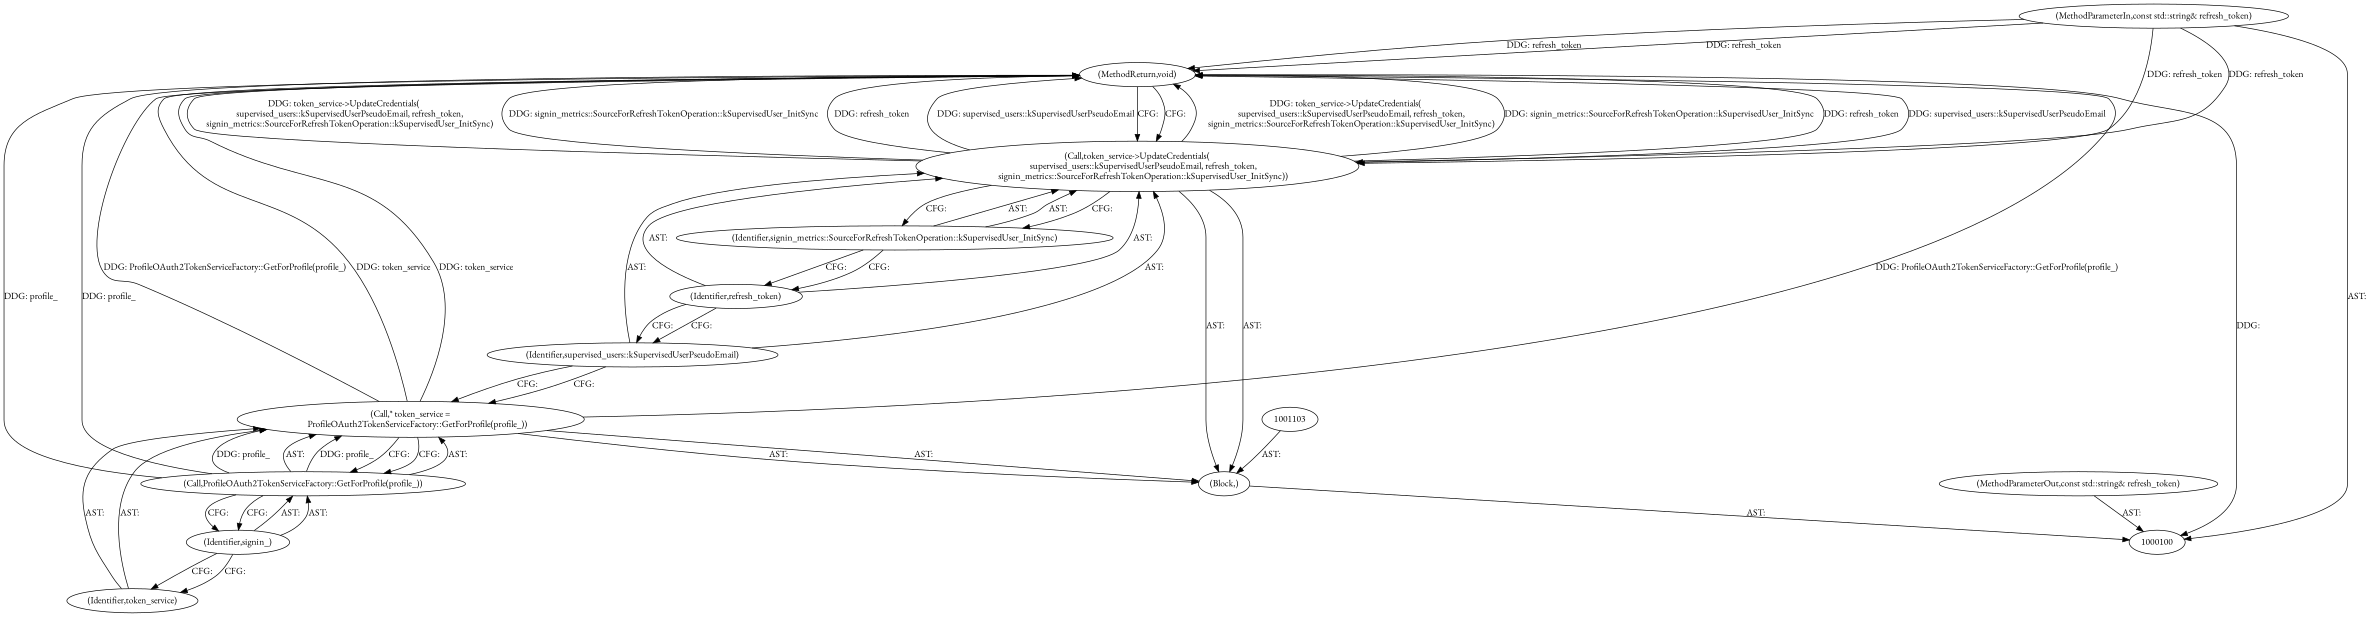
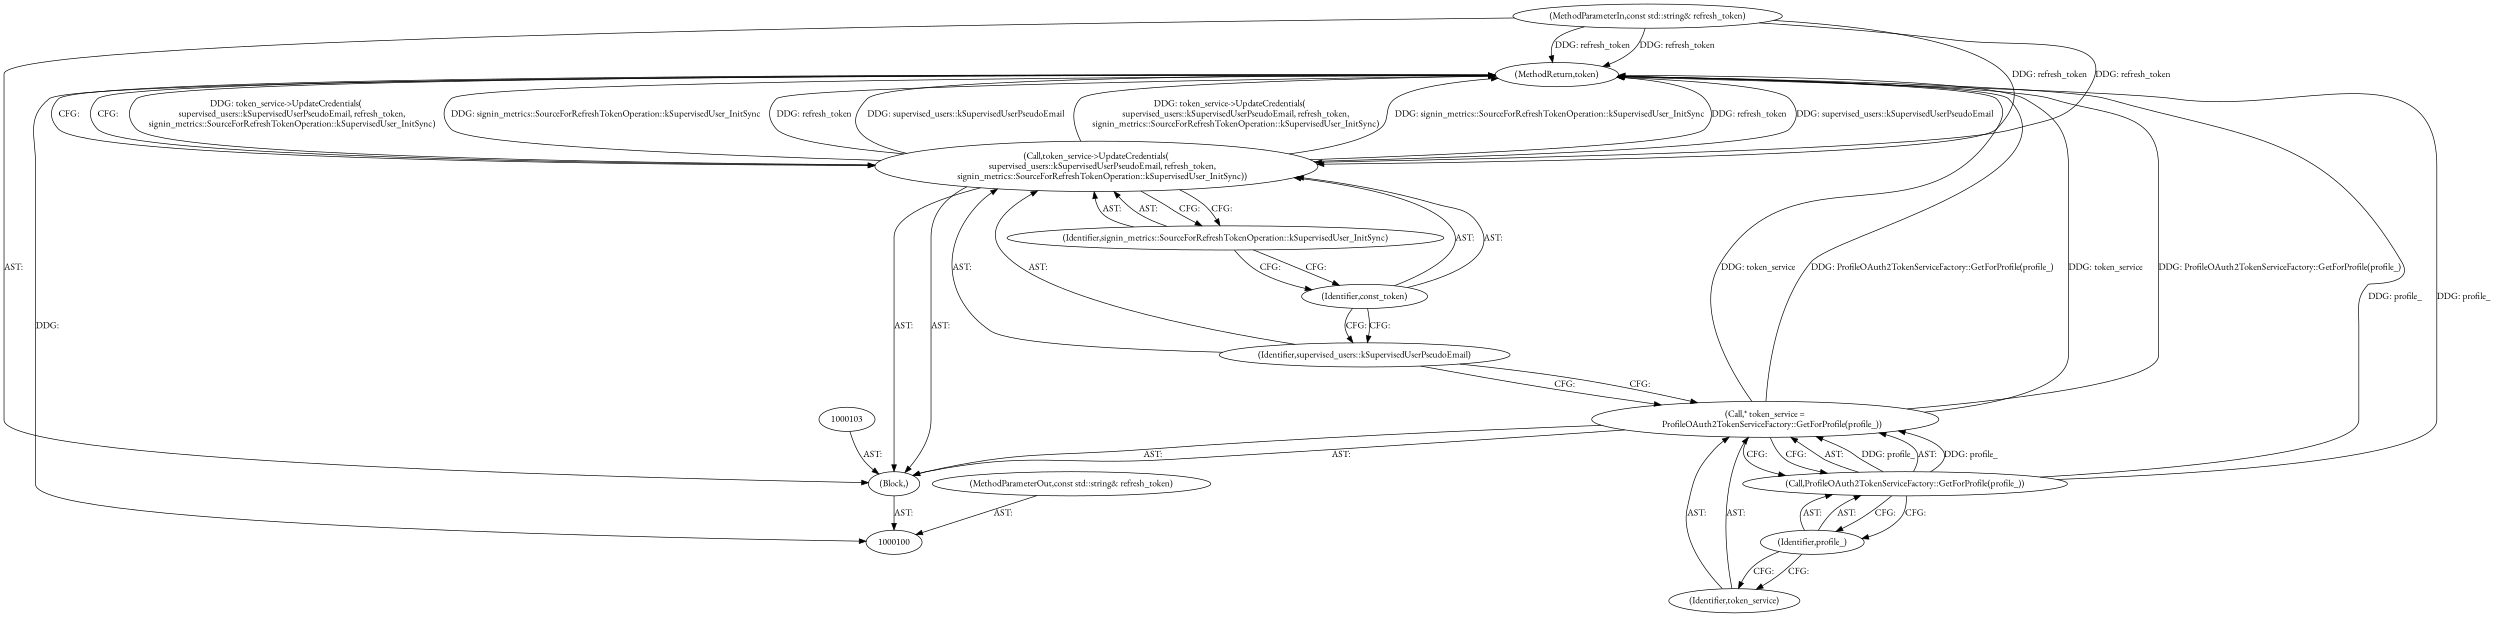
(1137, 75) -> (1557, 75)
(736, 296) -> (1365, 296)
(2347, 301) -> (154, 52)
(1290, 419) -> (847, 419)
(238, 542) -> (1812, 542)
